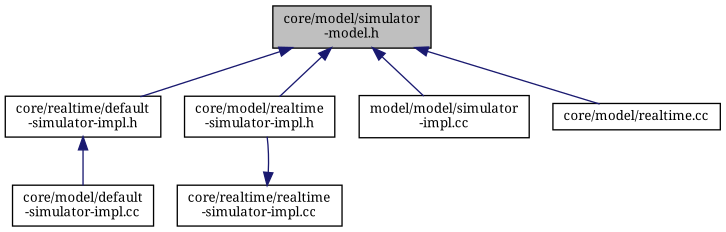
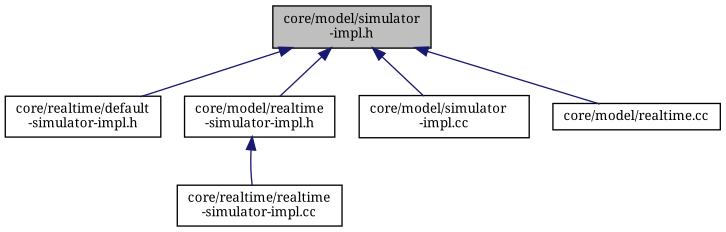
(352, 27) -> (352, 27)
(444, 117) -> (444, 117)
(268, 154) -> (251, 168)
(83, 206) -> none
